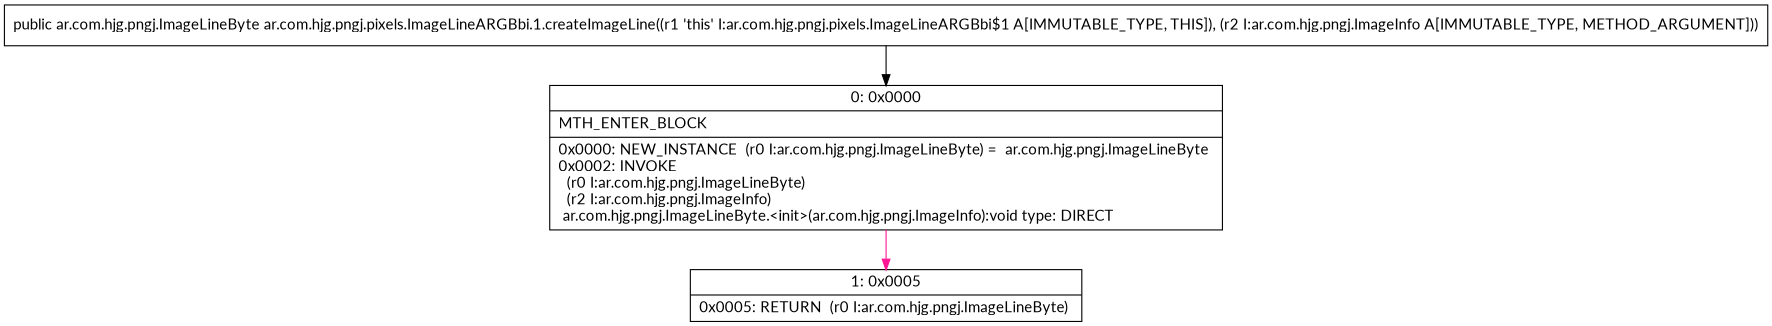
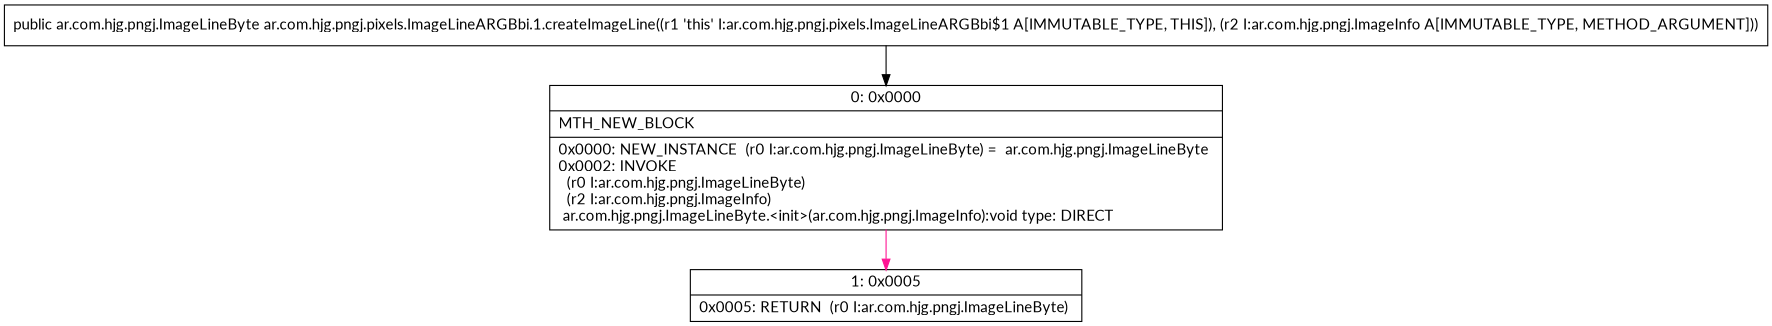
(633, 124) -> (627, 124)
